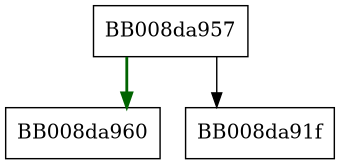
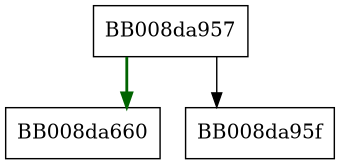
(83, 133) -> (83, 133)
(260, 133) -> (260, 133)
